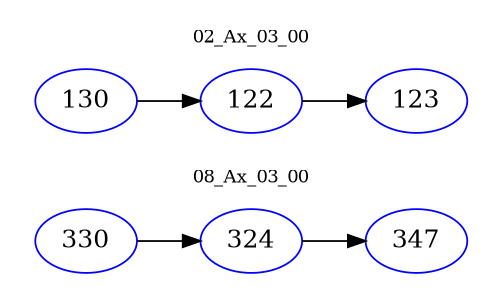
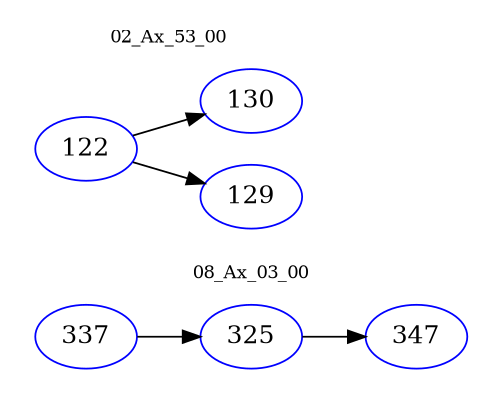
(251, 38) -> (169, 38)
(160, 101) -> (160, 128)
(416, 101) -> (251, 197)
(86, 241) -> (86, 337)
(251, 241) -> (251, 337)
